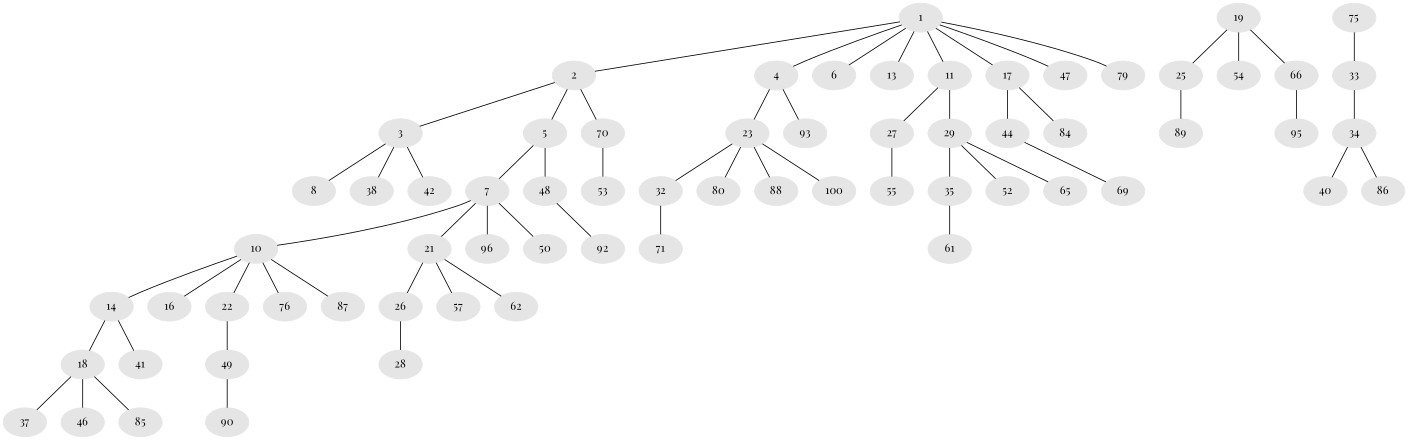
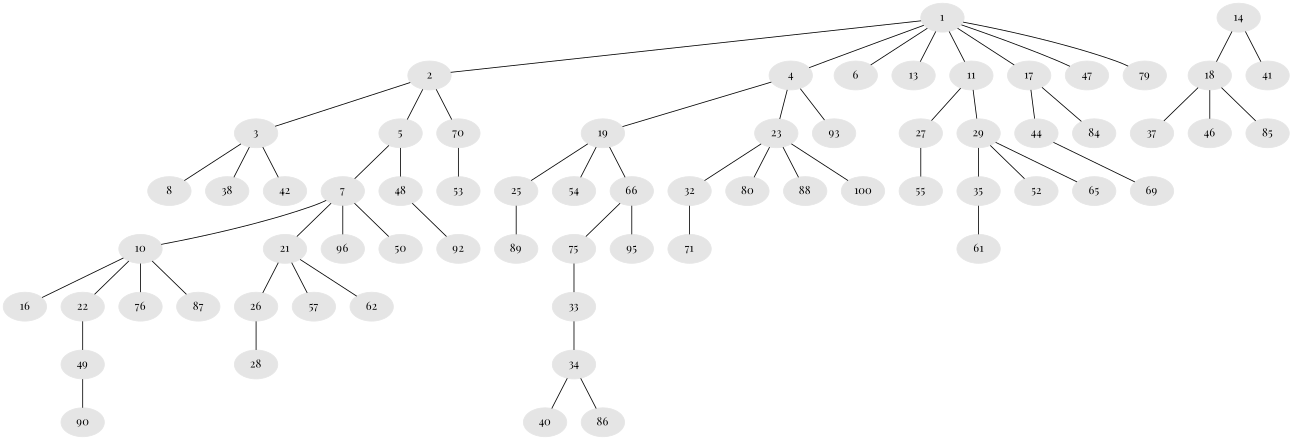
none -> (697, 104)
none -> (603, 220)
(182, 276) -> none
